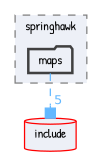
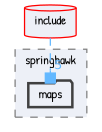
(50, 91) -> (50, 58)
